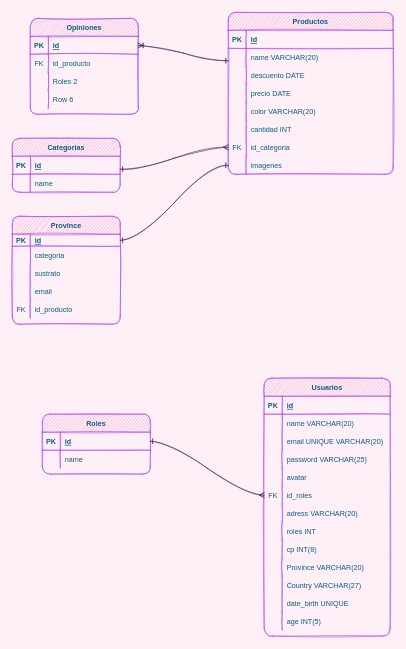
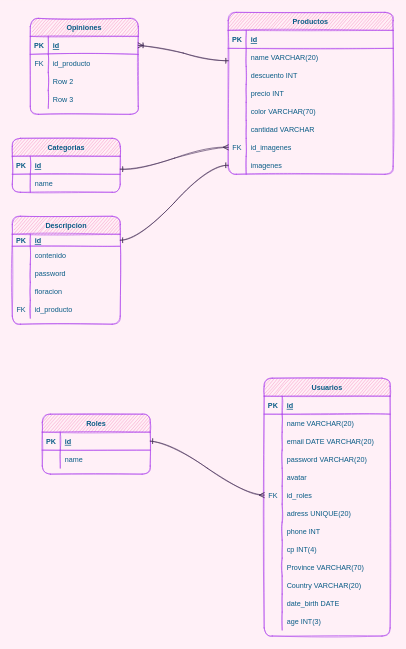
(278, 76) -> (276, 76)
(65, 82) -> (62, 82)
(271, 94) -> (269, 94)
(62, 100) -> (62, 100)
(283, 112) -> (283, 112)
(273, 130) -> (281, 130)
(273, 148) -> (271, 148)
(66, 226) -> (66, 226)
(52, 256) -> (52, 256)
(51, 274) -> (51, 274)
(43, 292) -> (51, 292)
(331, 442) -> (327, 442)
(326, 460) -> (326, 460)
(322, 514) -> (320, 514)
(303, 532) -> (304, 532)
(304, 550) -> (304, 550)
(325, 568) -> (325, 568)
(324, 586) -> (324, 586)
(319, 604) -> (315, 604)
(306, 622) -> (306, 622)
